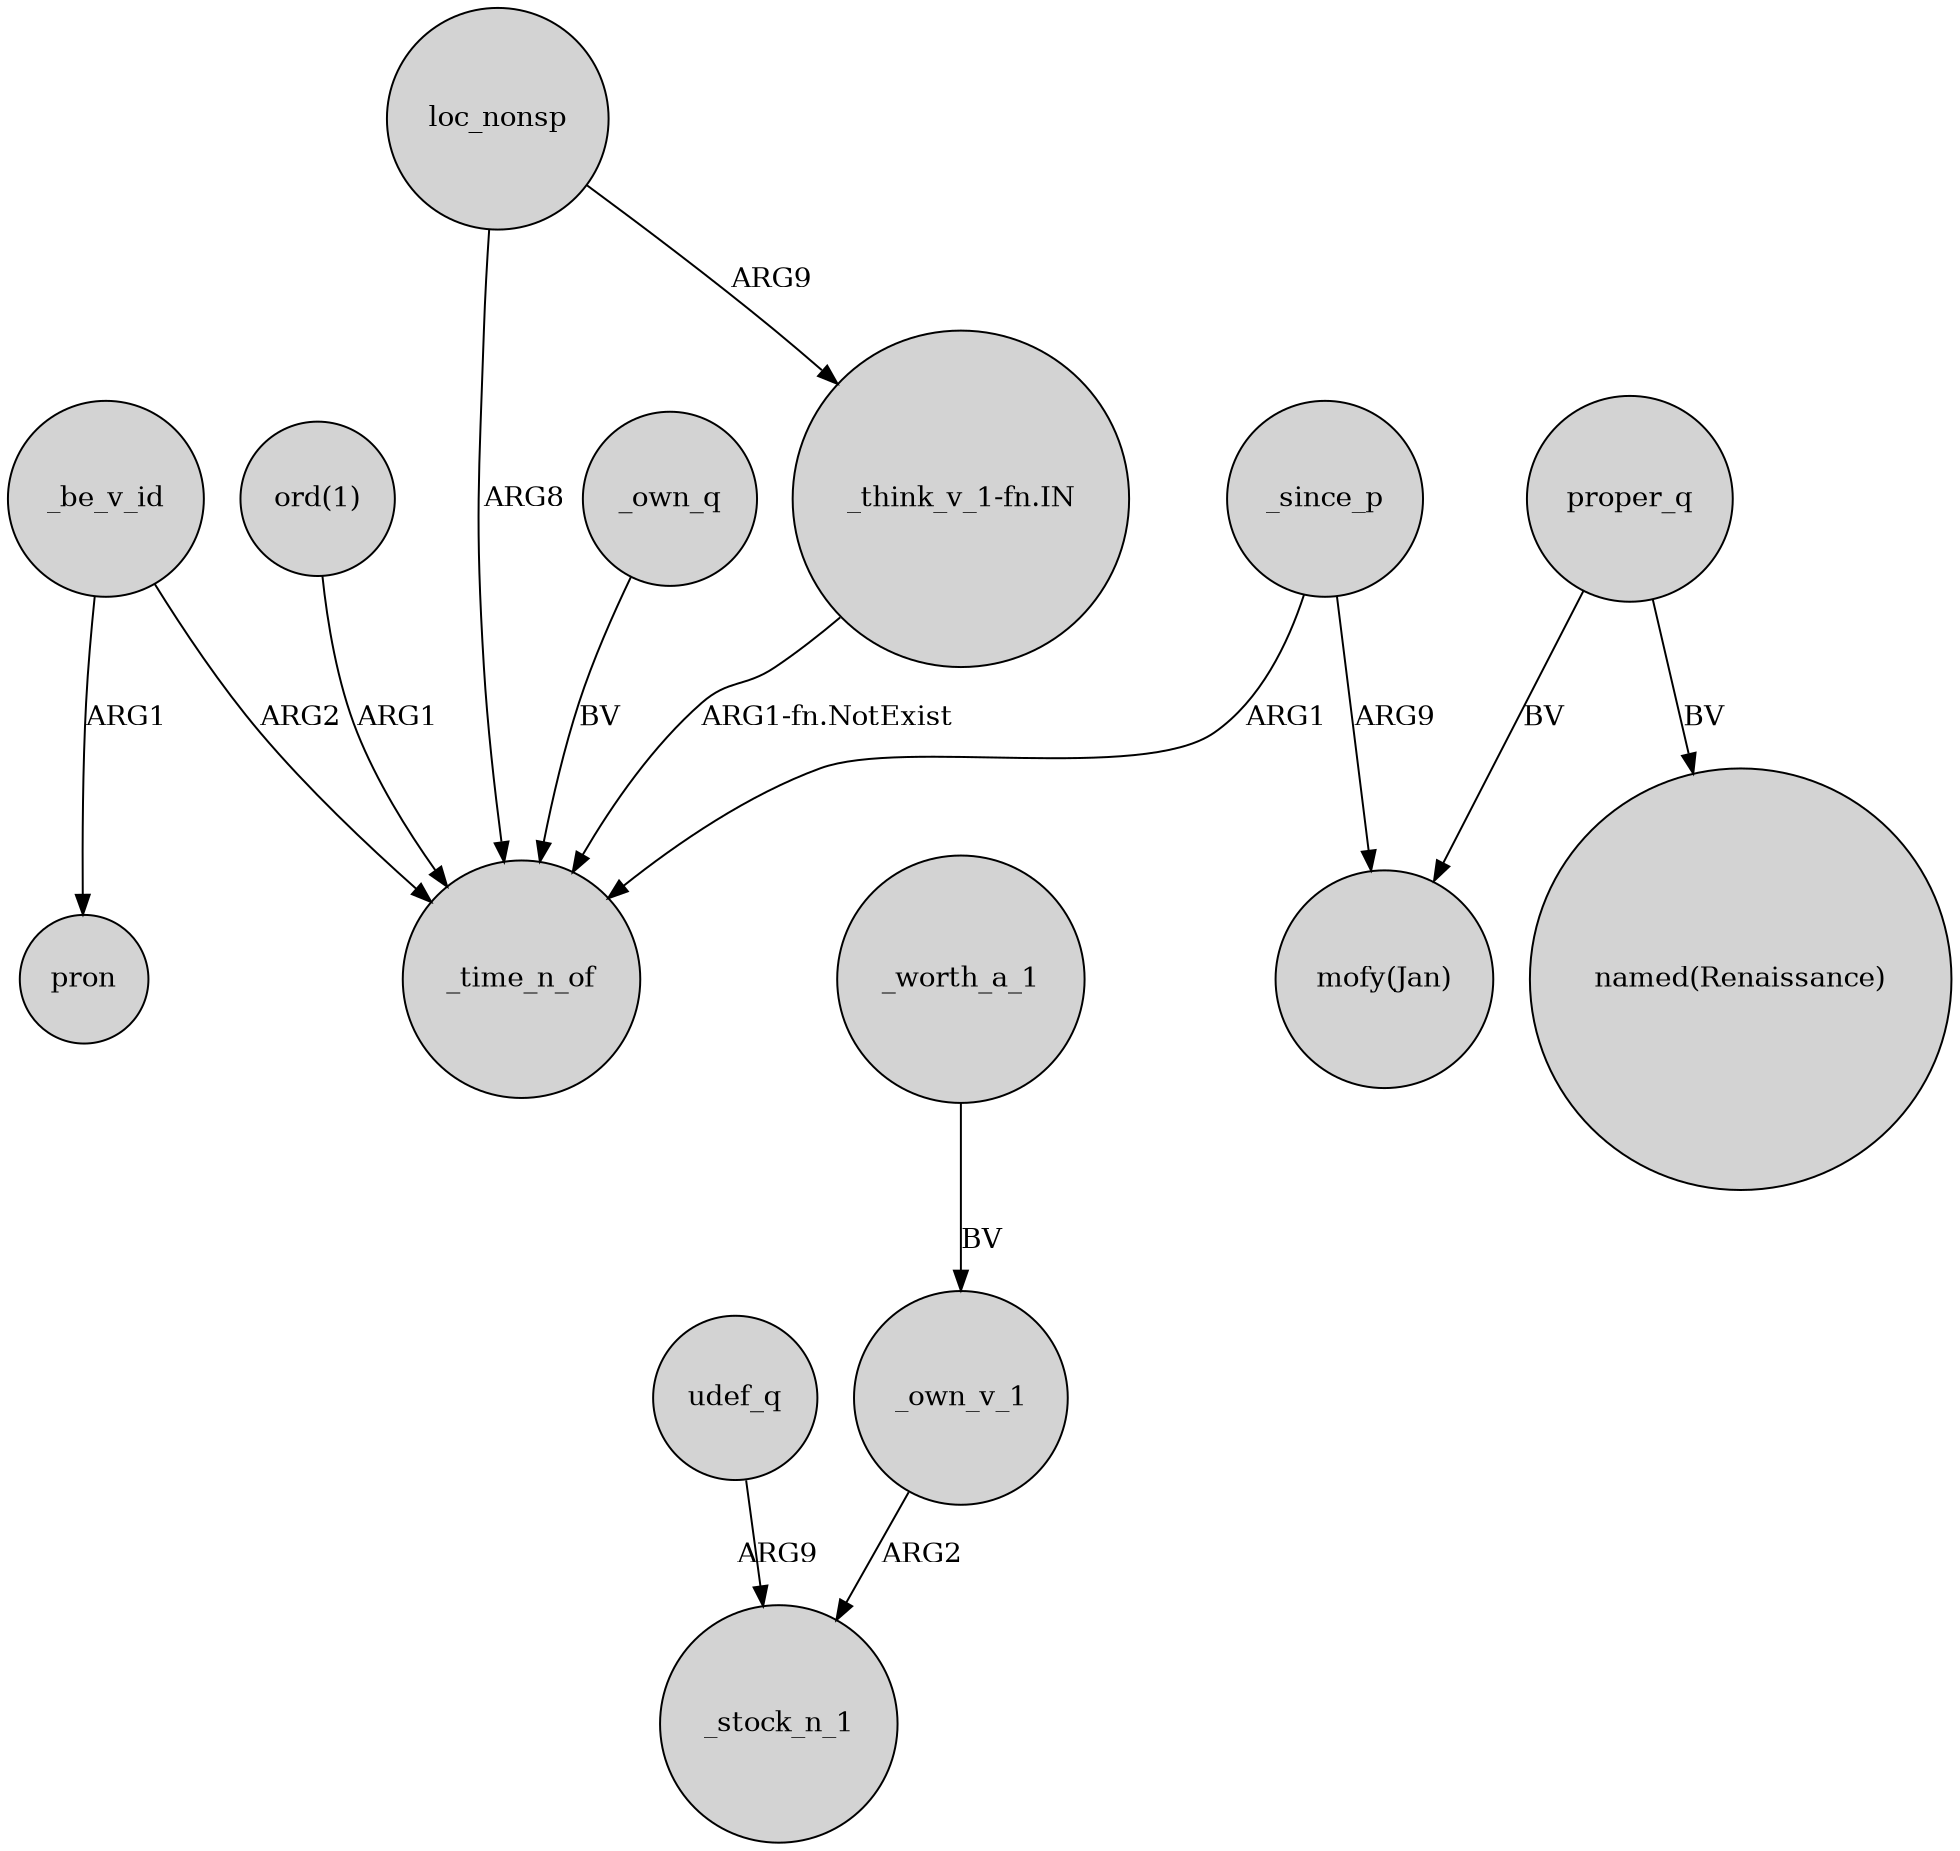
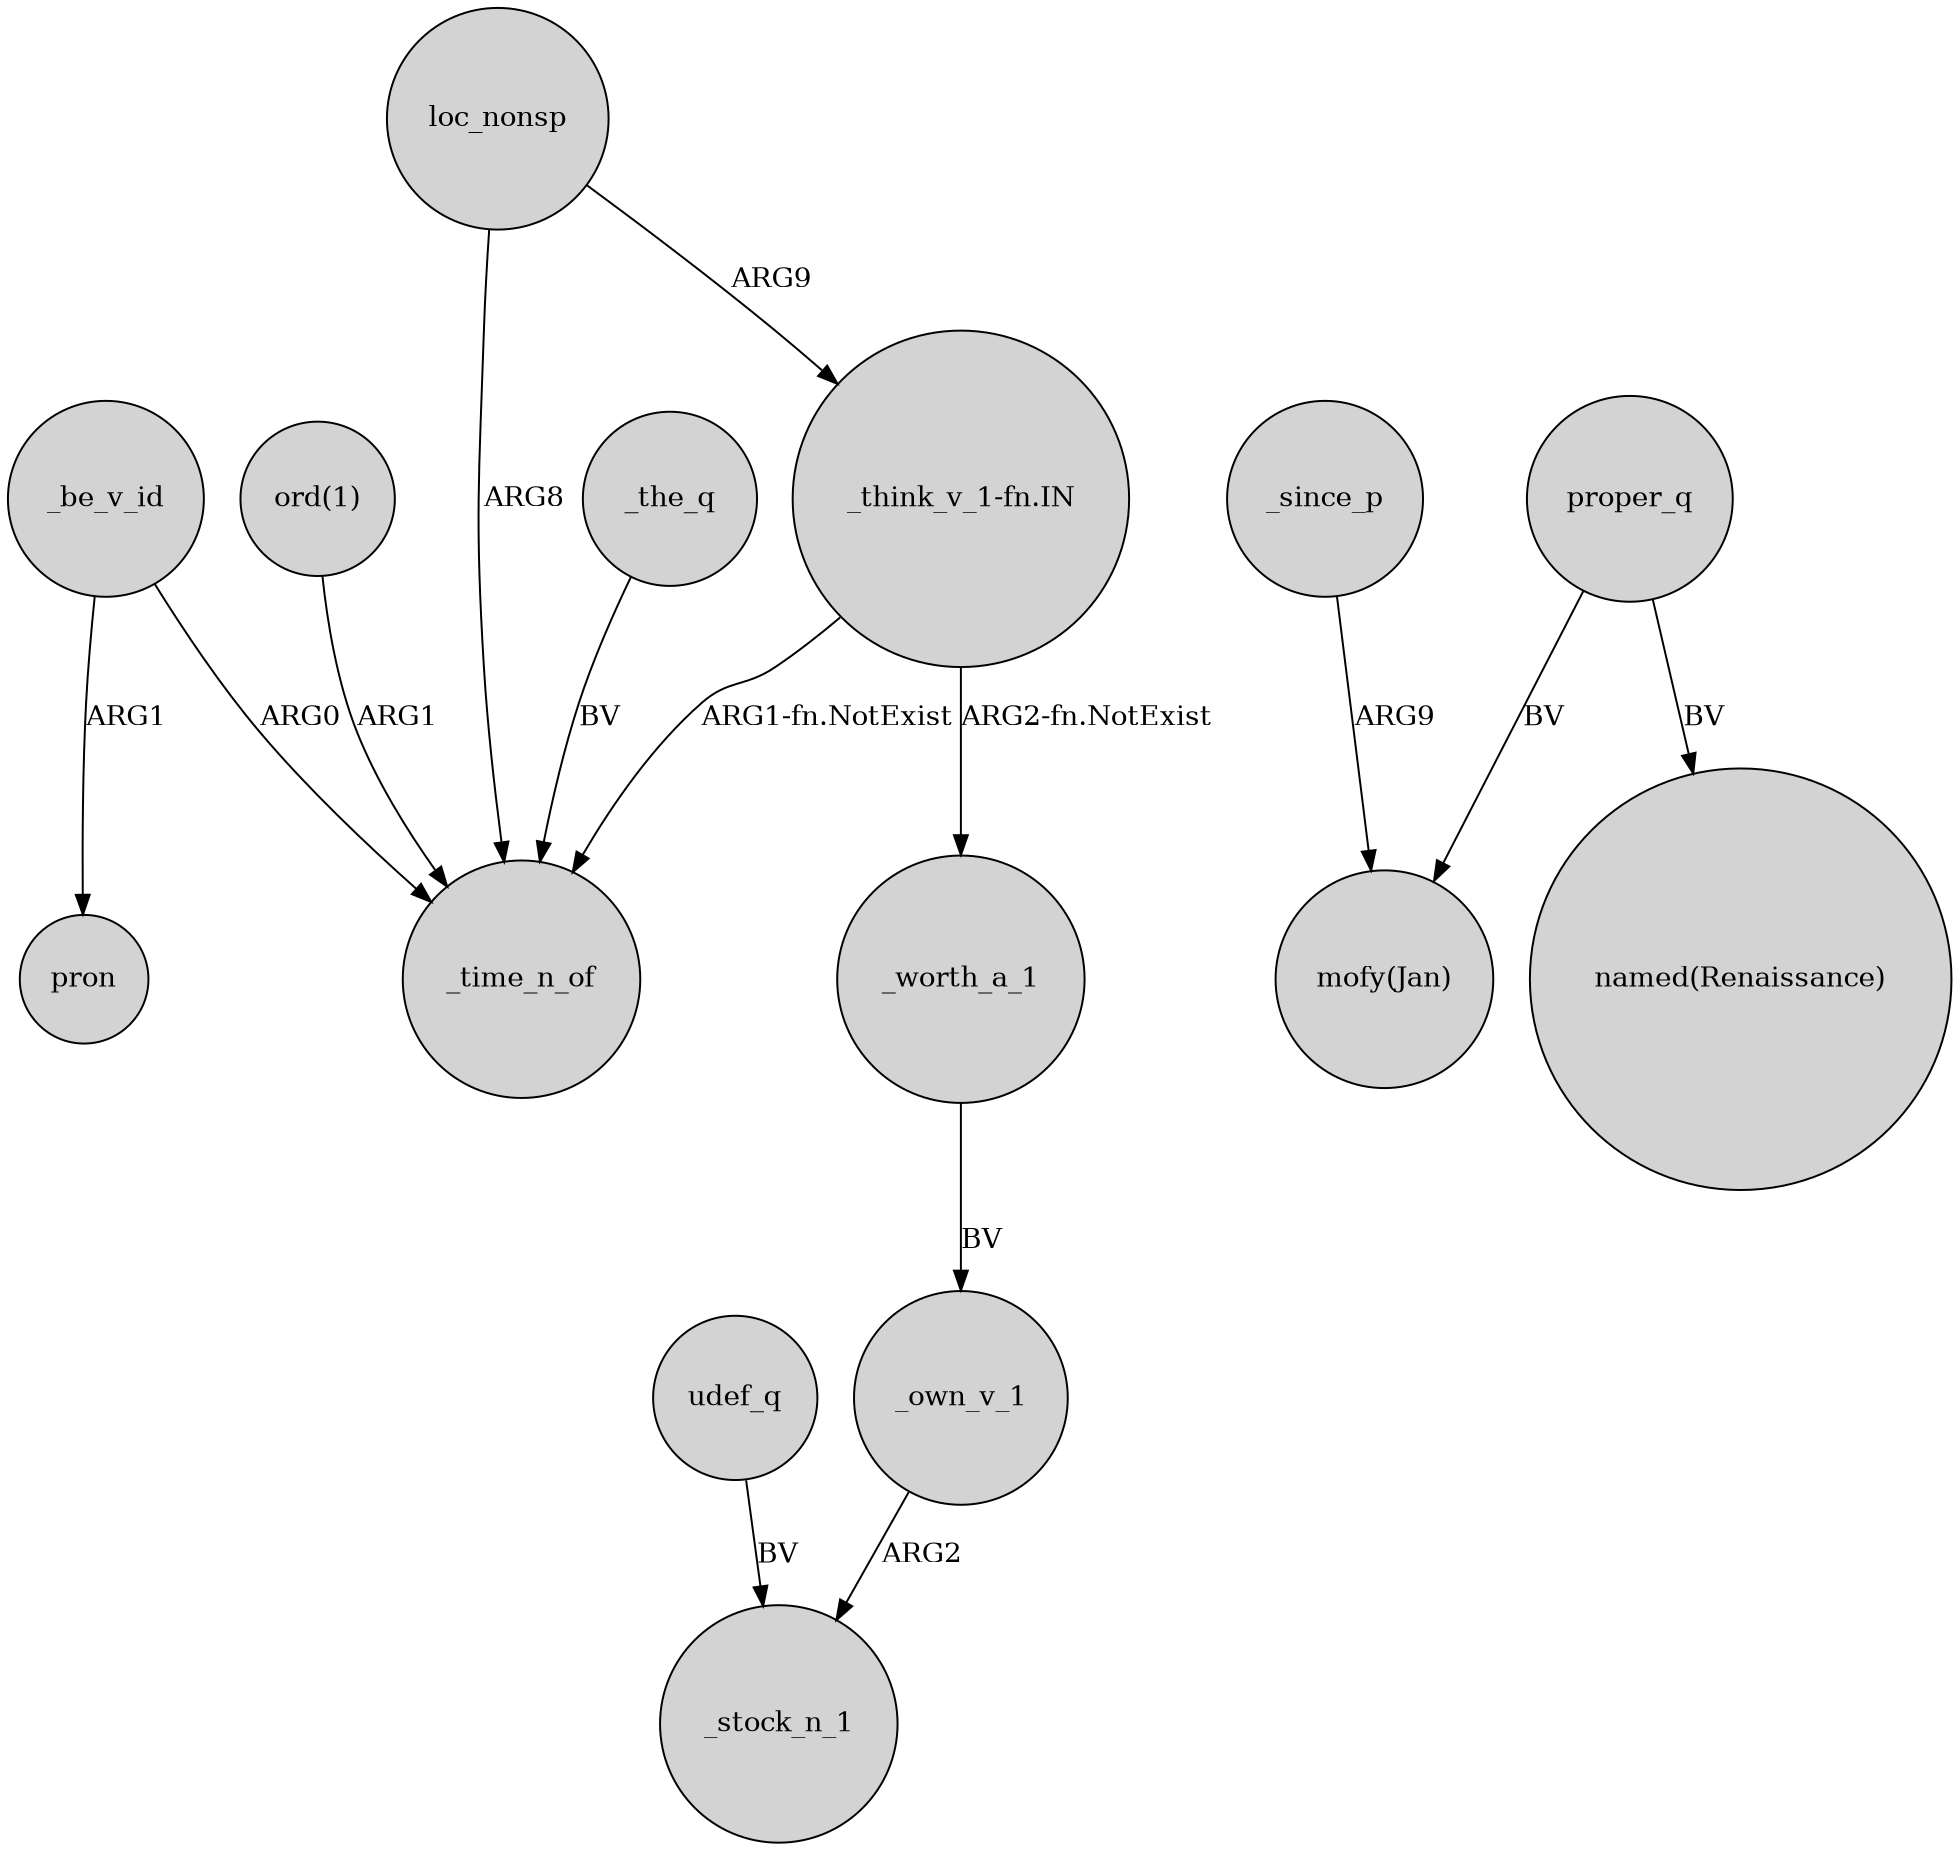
(670, 499) -> (670, 499)
(301, 718) -> (301, 718)
none -> (961, 751)
(987, 757) -> none
(778, 1555) -> (778, 1555)
